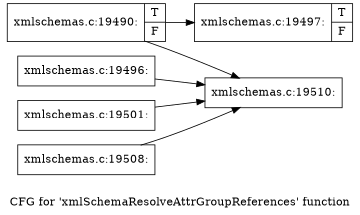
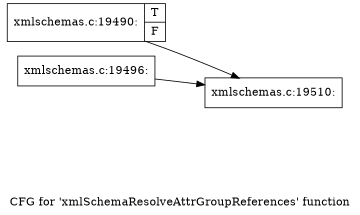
(274, 23) -> none
(86, 115) -> none
(86, 160) -> none
